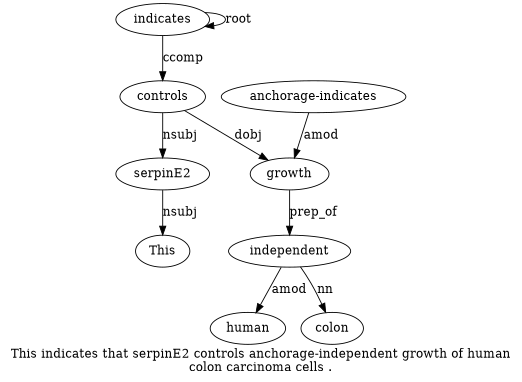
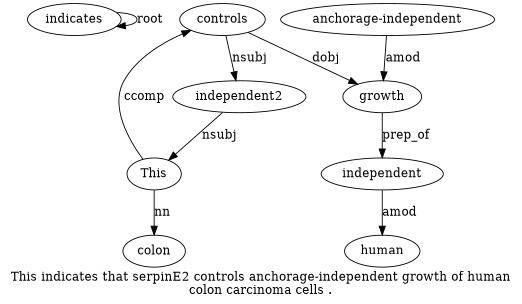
(163, 54) -> (122, 85)
(314, 97) -> (388, 20)
(163, 174) -> (239, 97)
(312, 285) -> (154, 208)
